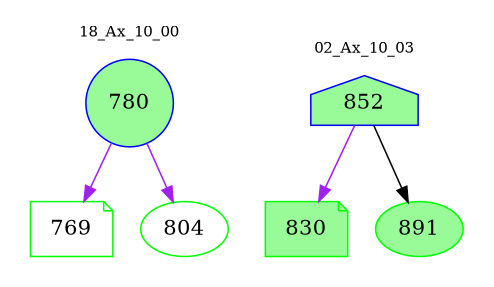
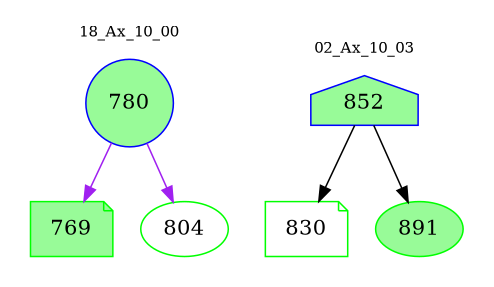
(340, 156) -> (340, 156)
(72, 229) -> (72, 229)
(307, 229) -> (307, 229)
